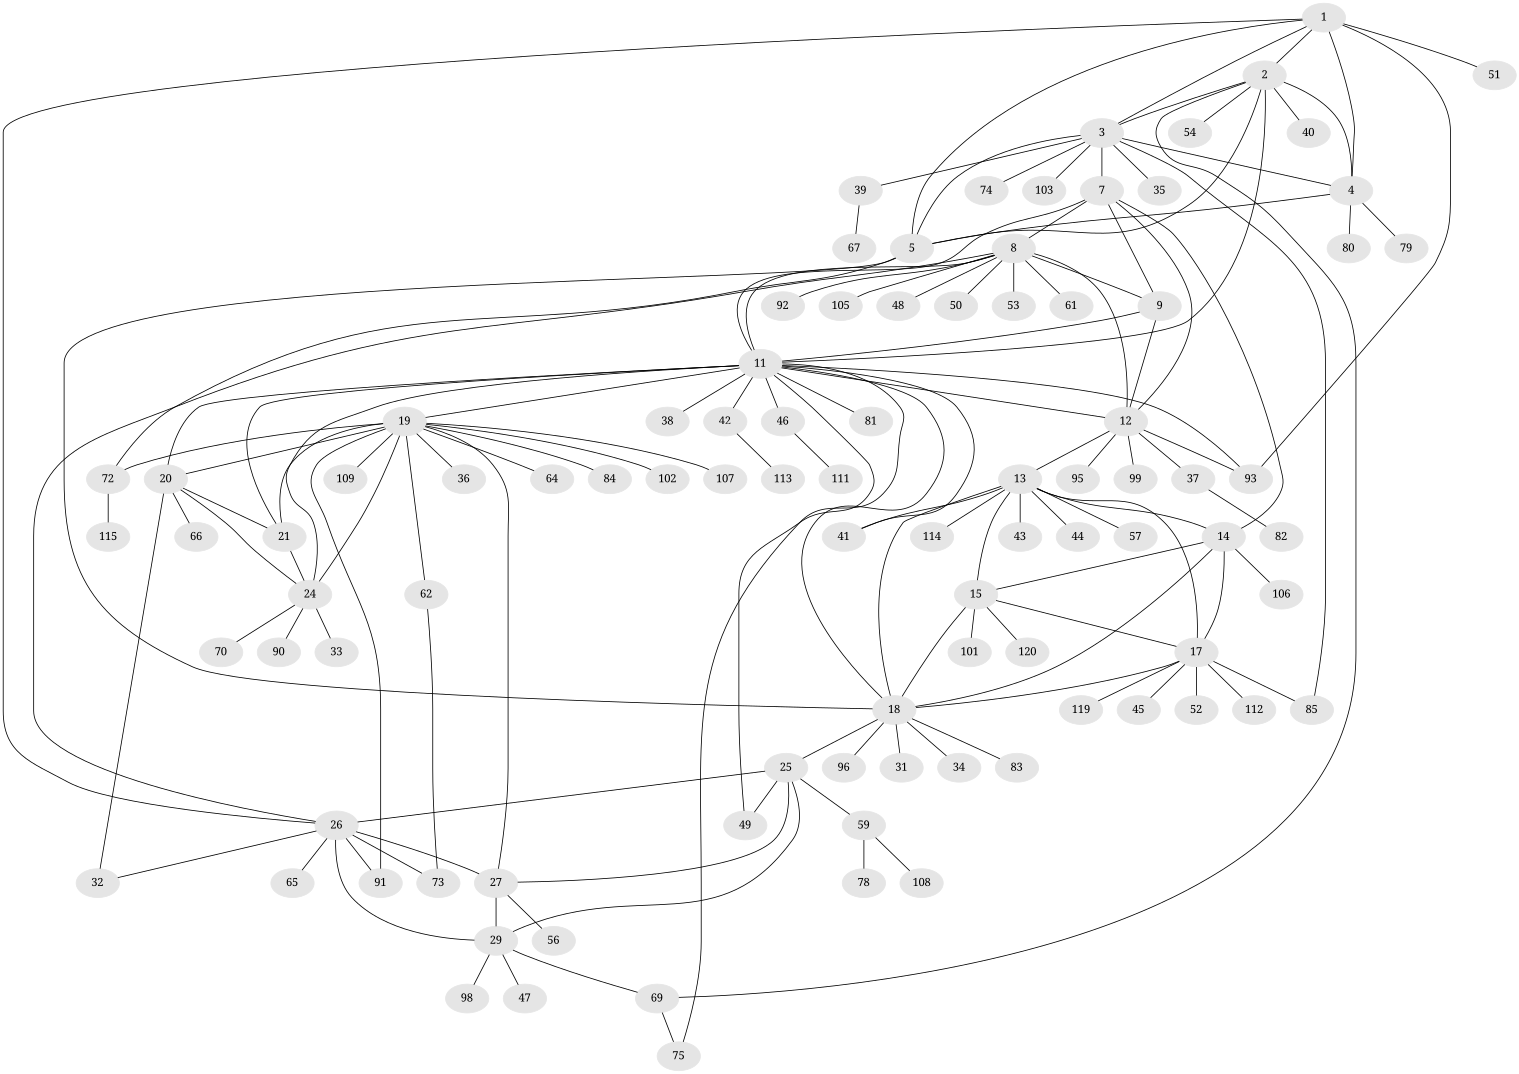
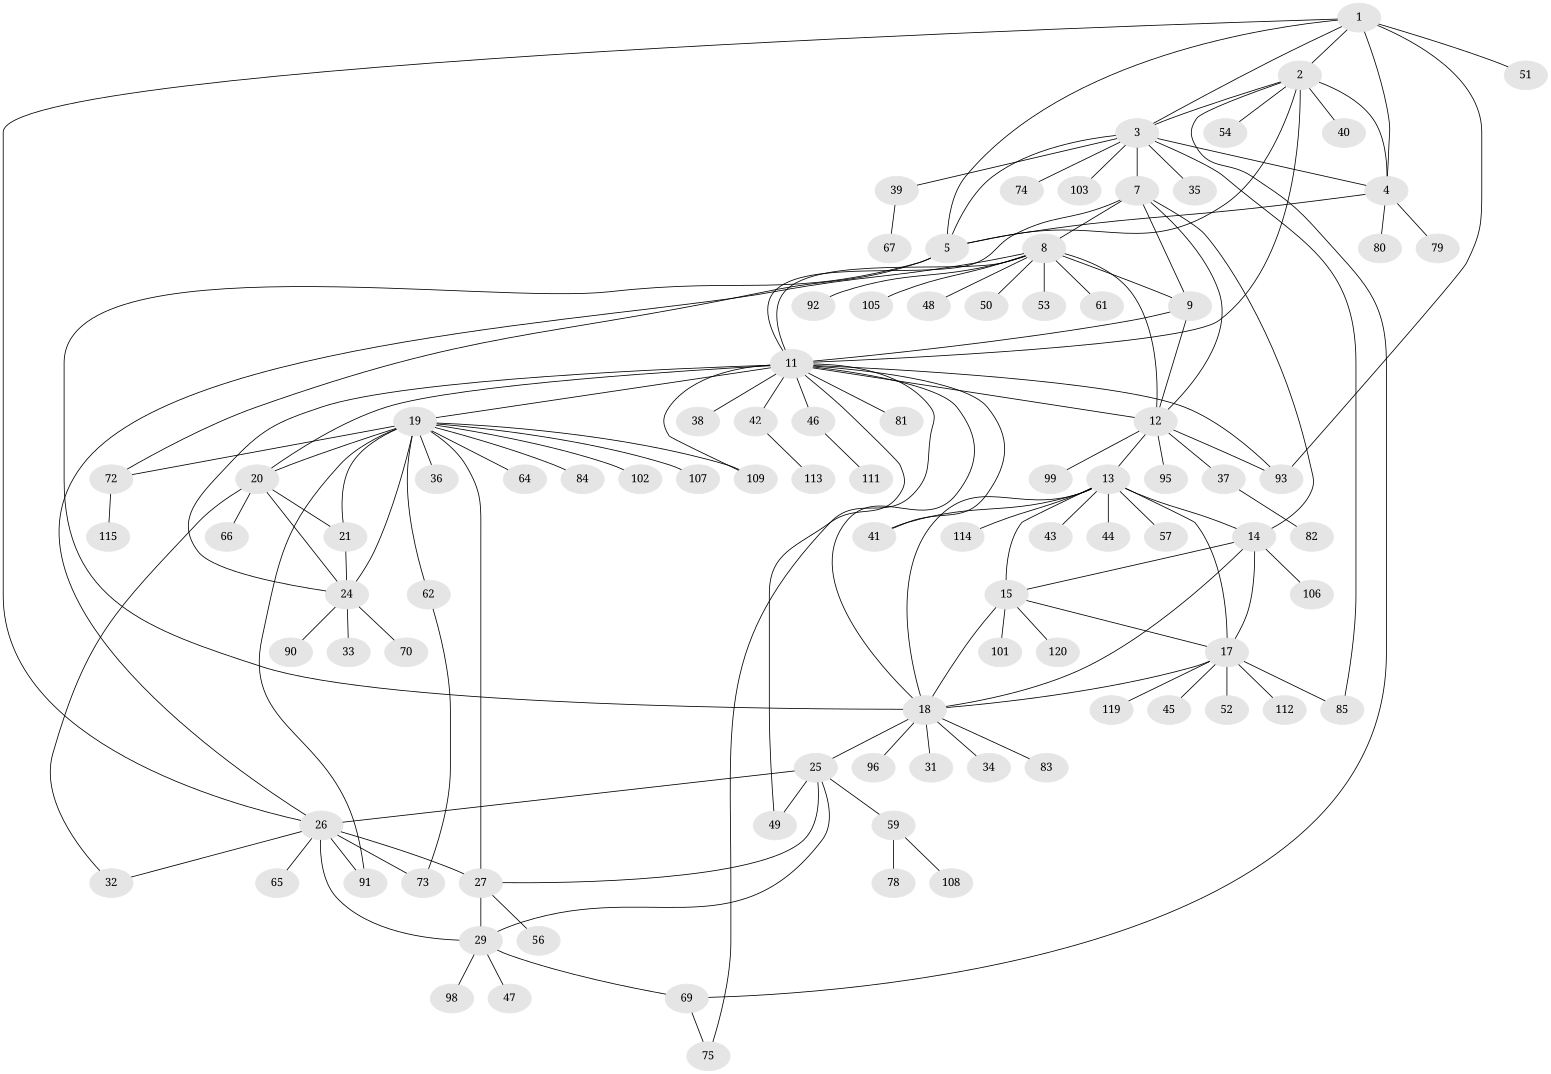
(300, 398) -> (670, 406)
